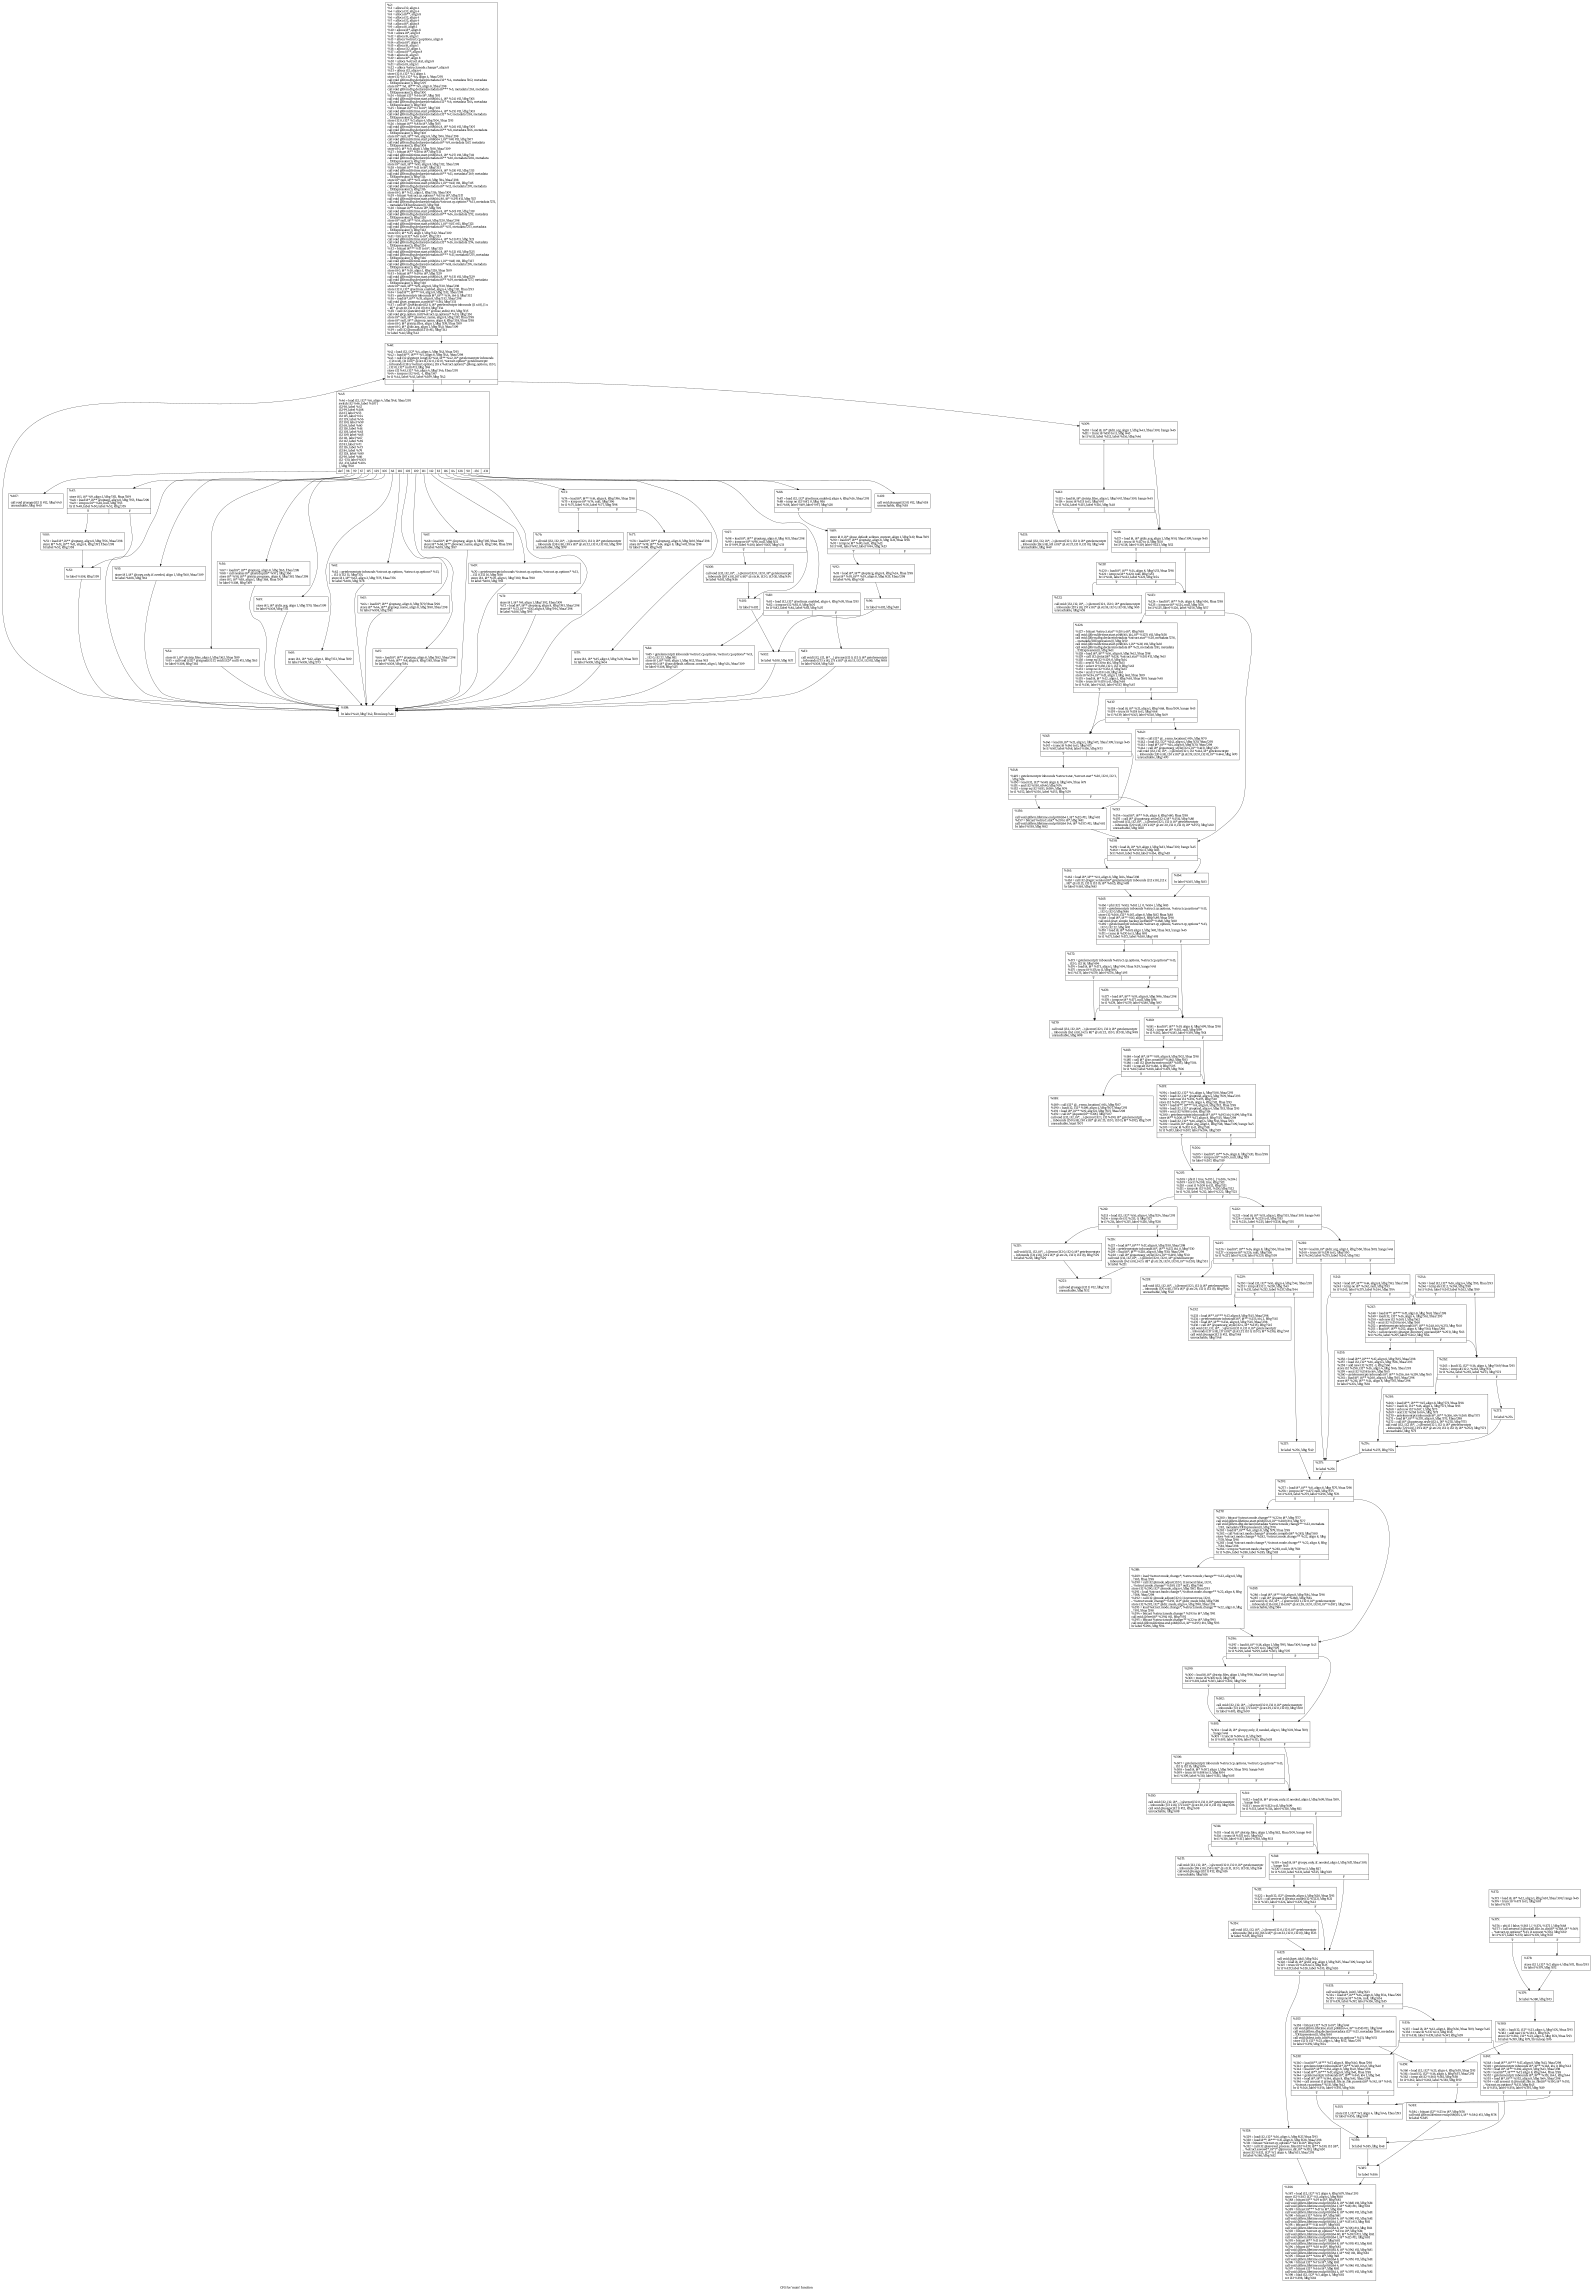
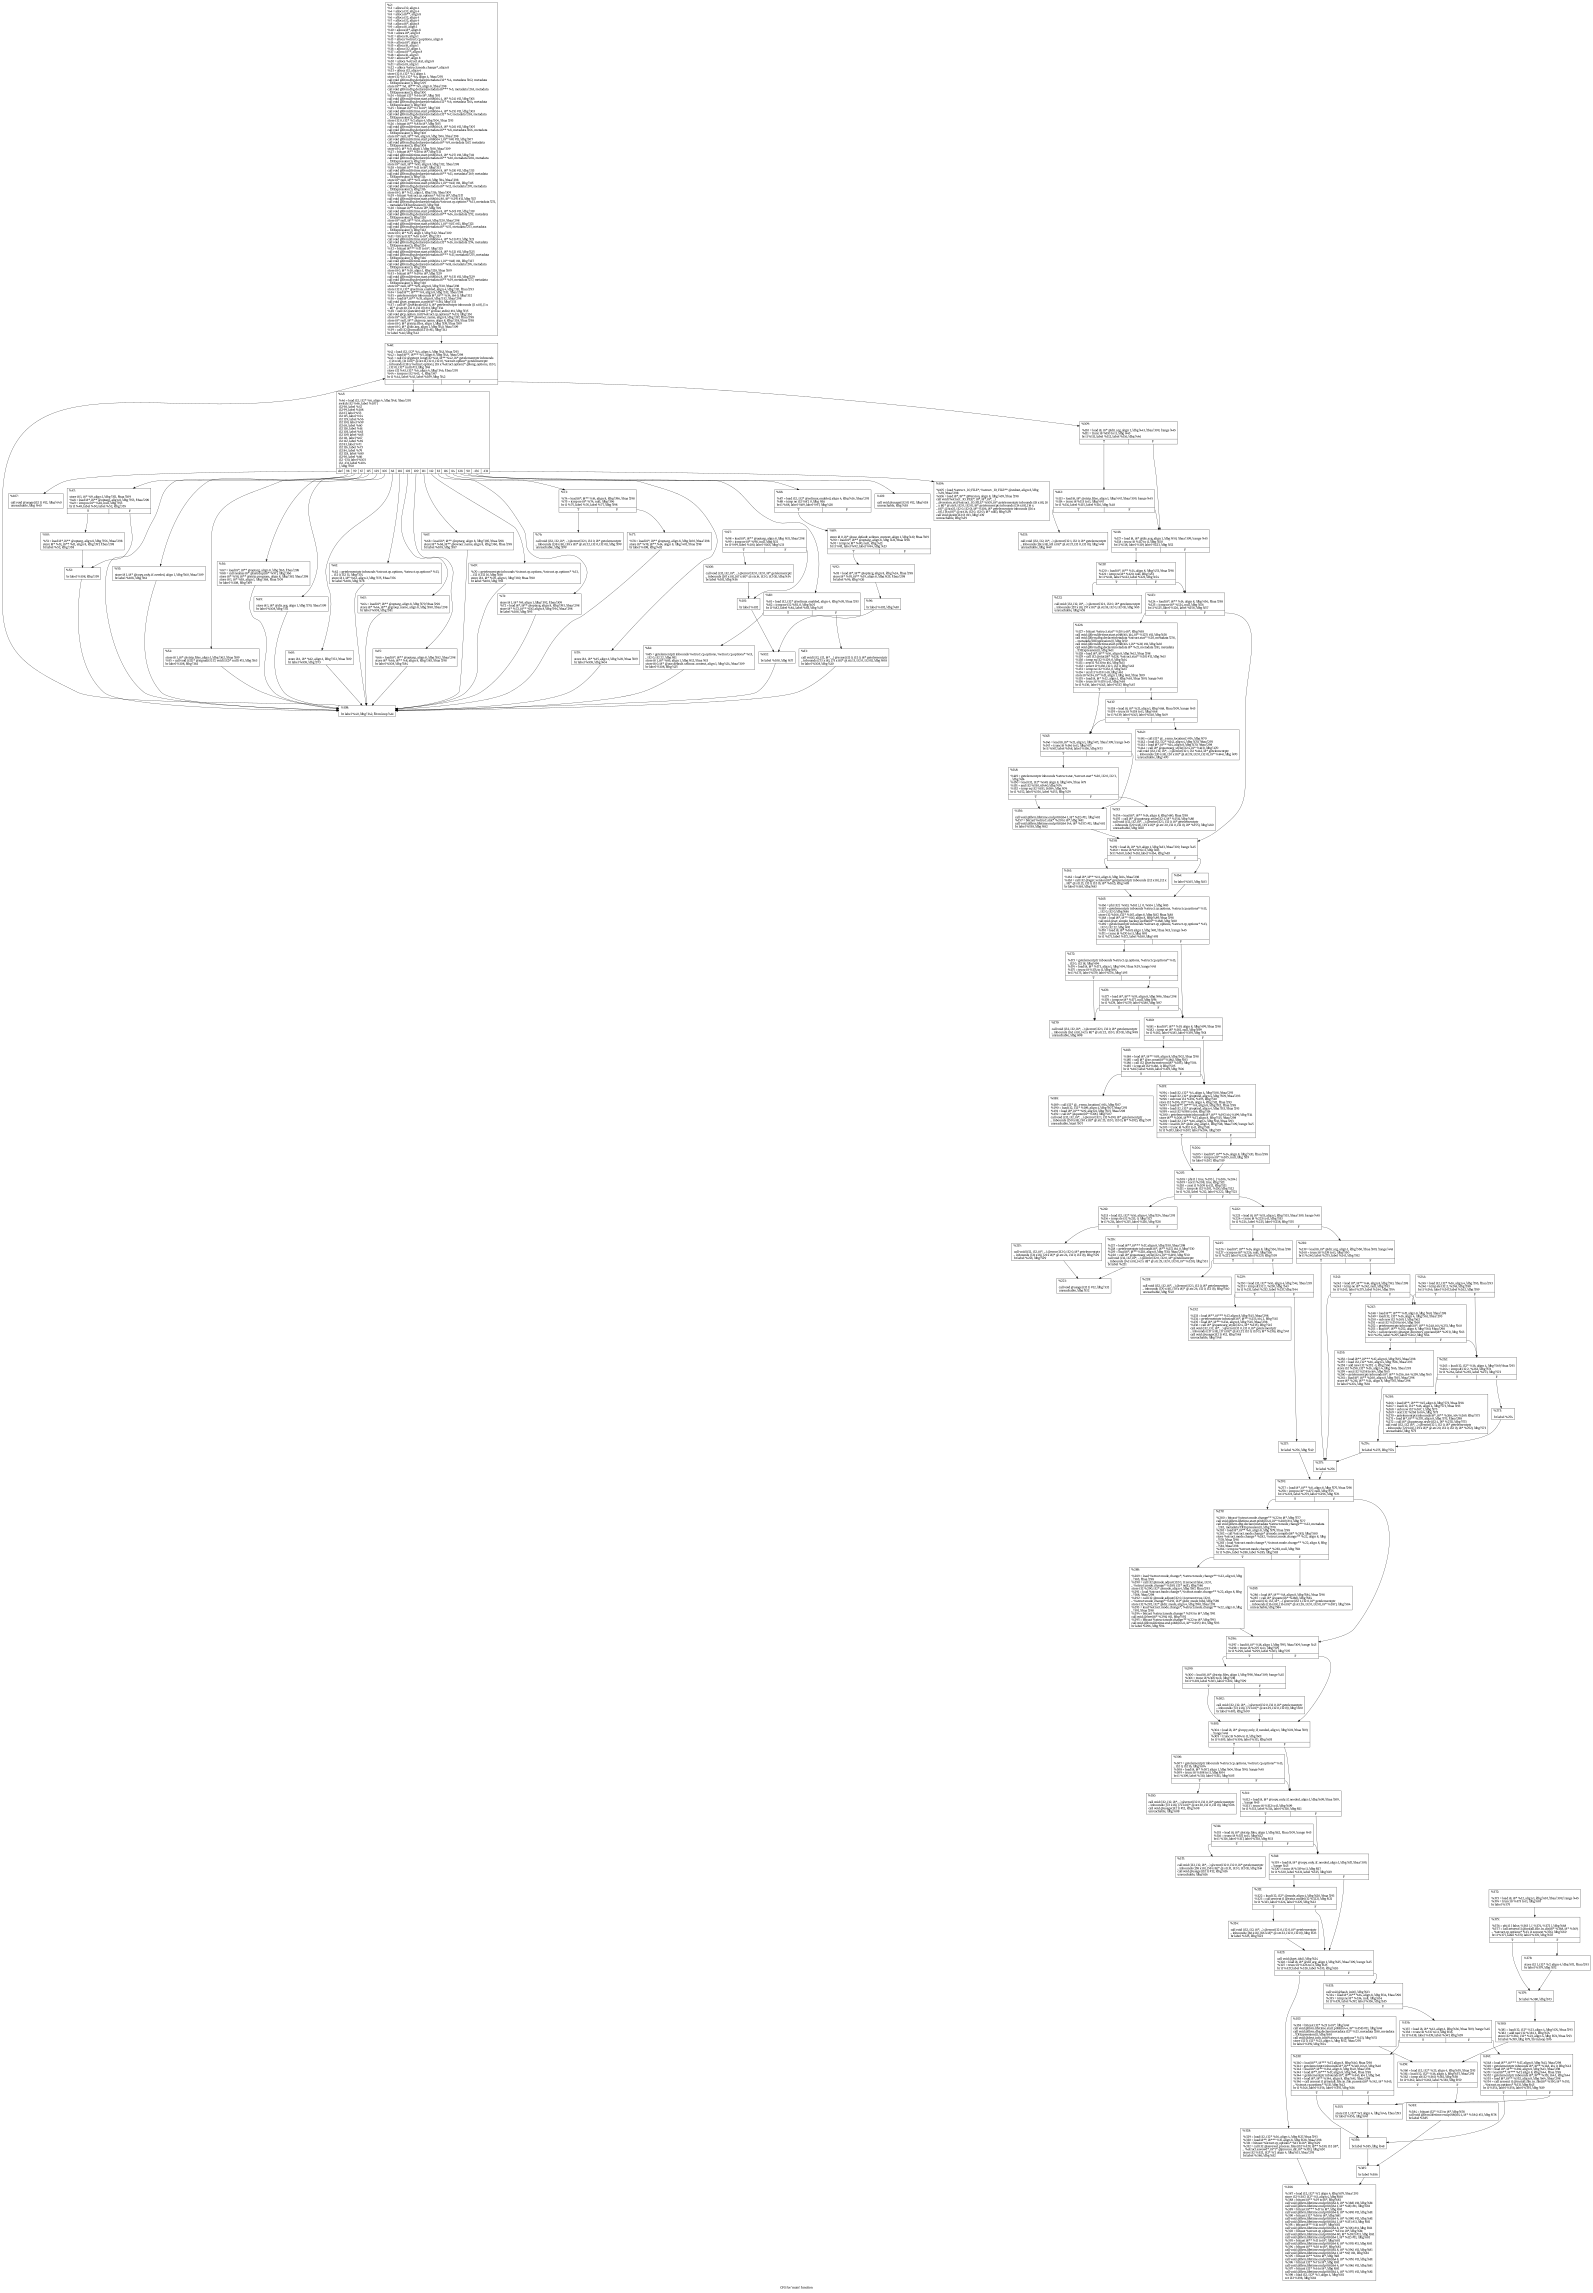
none -> (992, 501)
(1158, 1232) -> none
